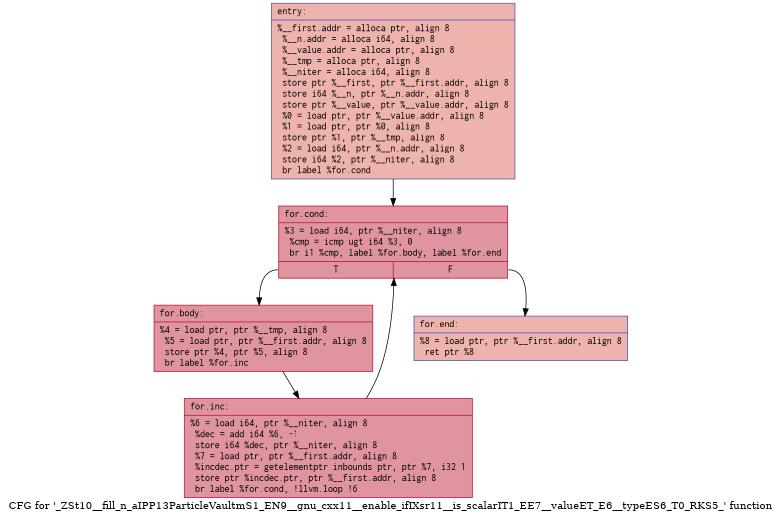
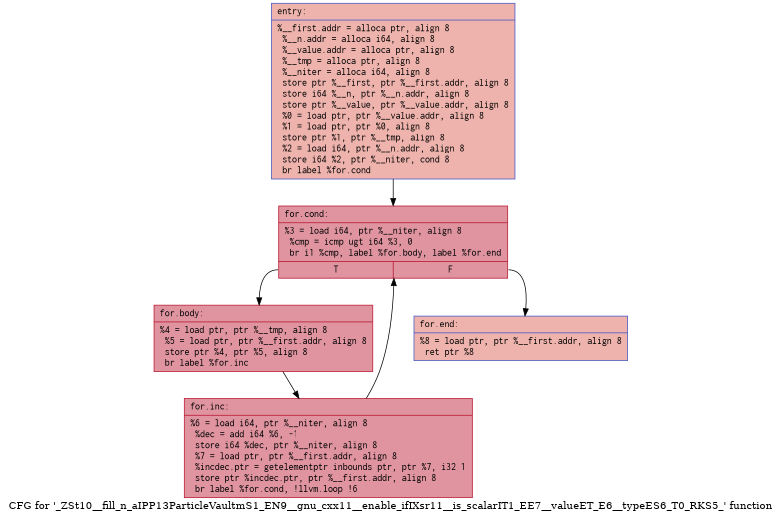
(366, 159) -> (364, 159)
